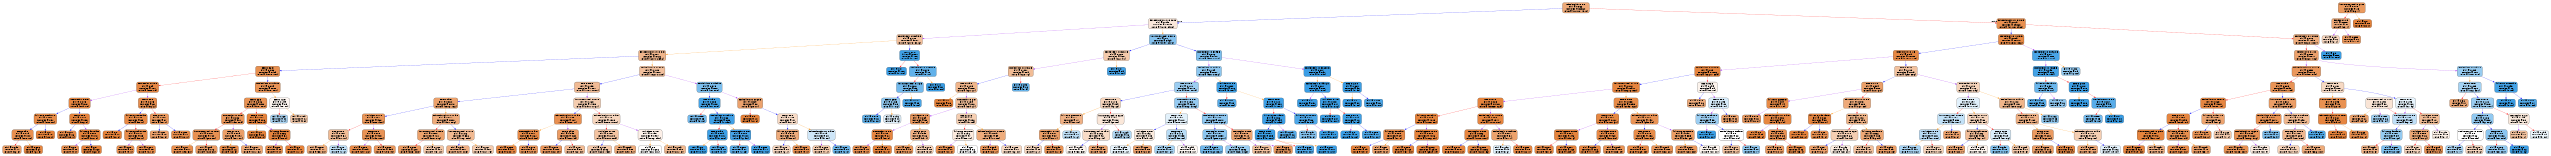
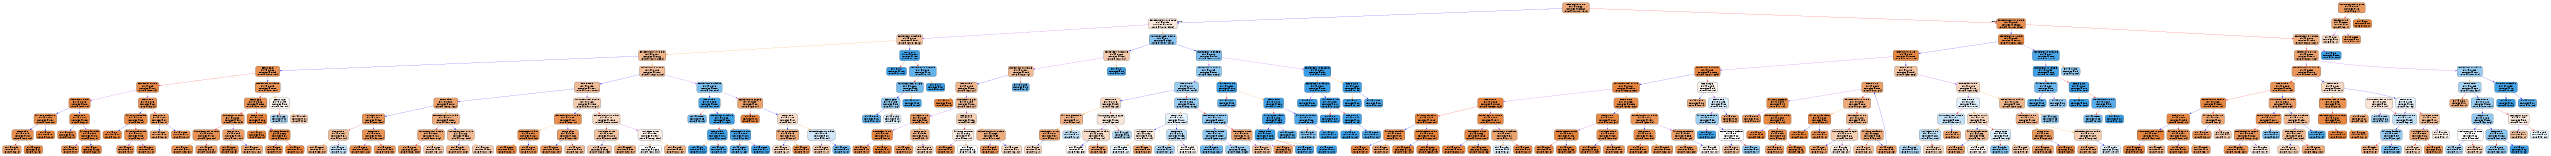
(1890, 79) -> (1882, 119)
none -> (262, 95)
(991, 134) -> (991, 134)
(1054, 150) -> none
